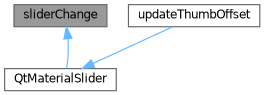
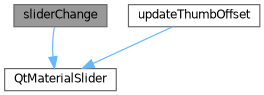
(68, 54) -> (53, 42)
